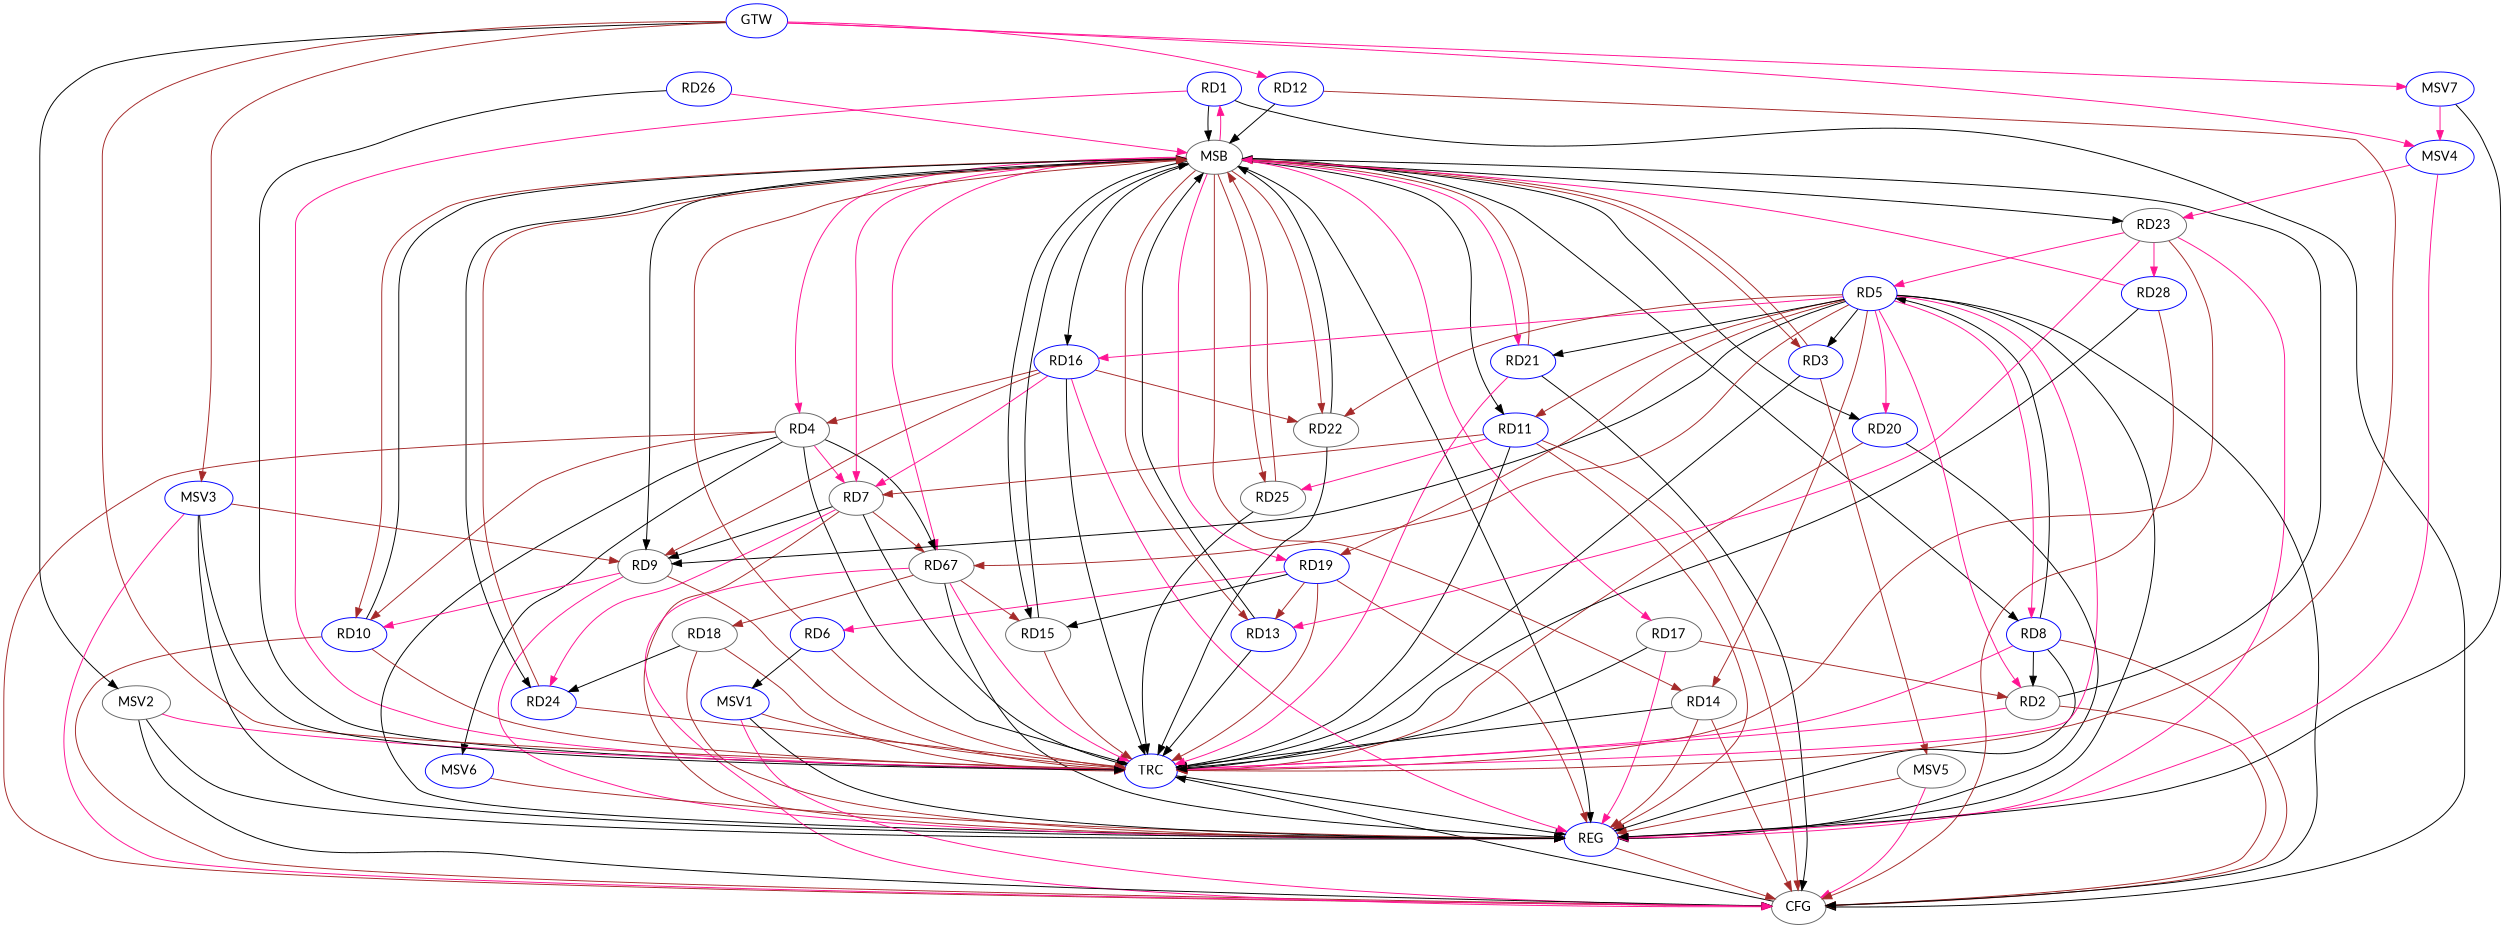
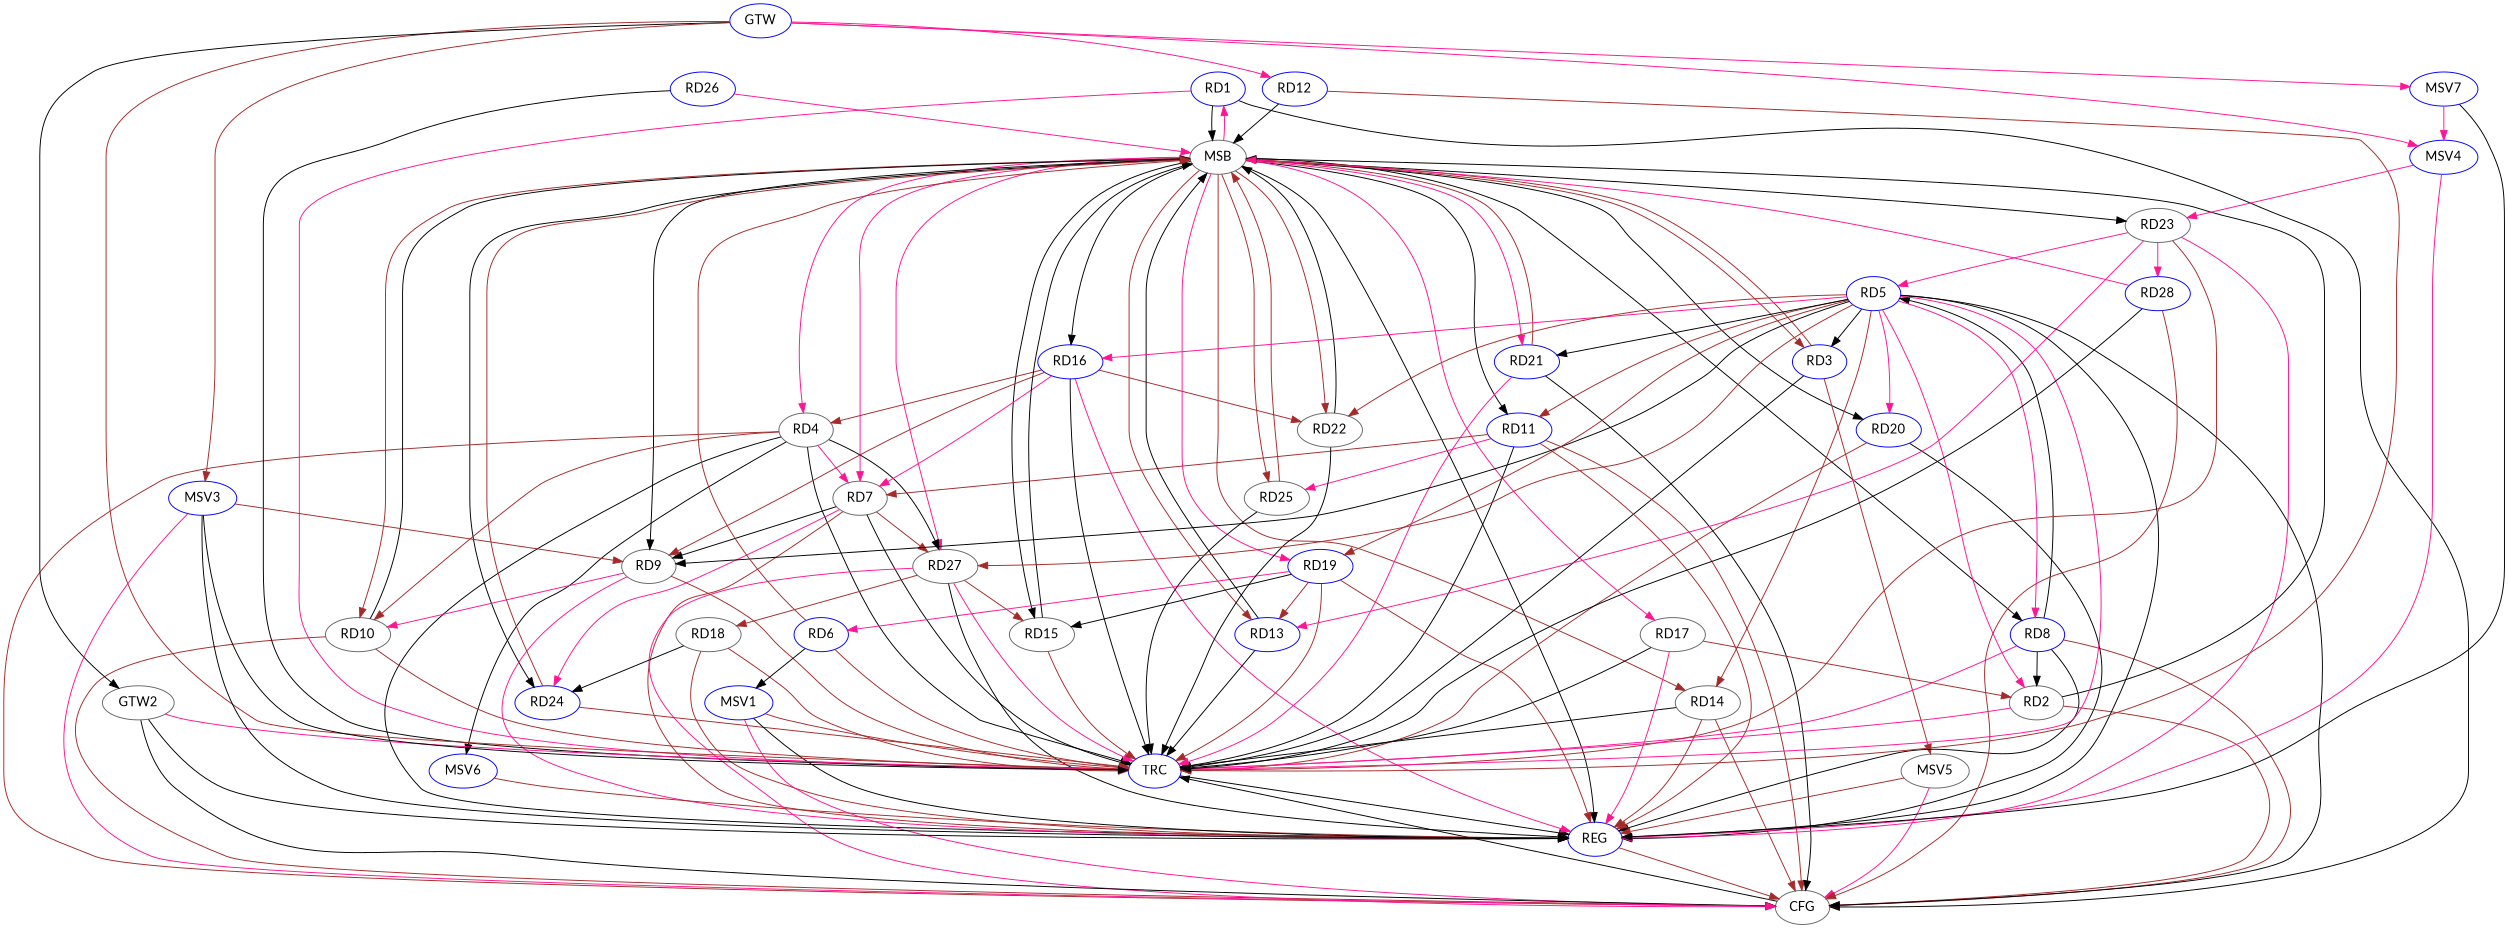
(942, 566) -> (945, 566)
(354, 635) -> (358, 635)
(136, 703) -> (138, 703)
